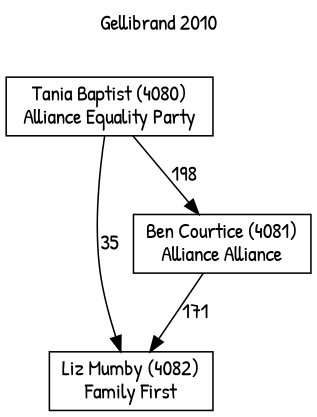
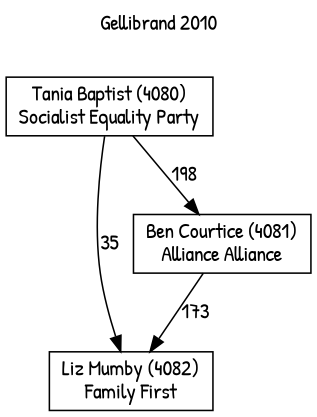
(110, 106) -> (110, 106)
(196, 312) -> (196, 312)
